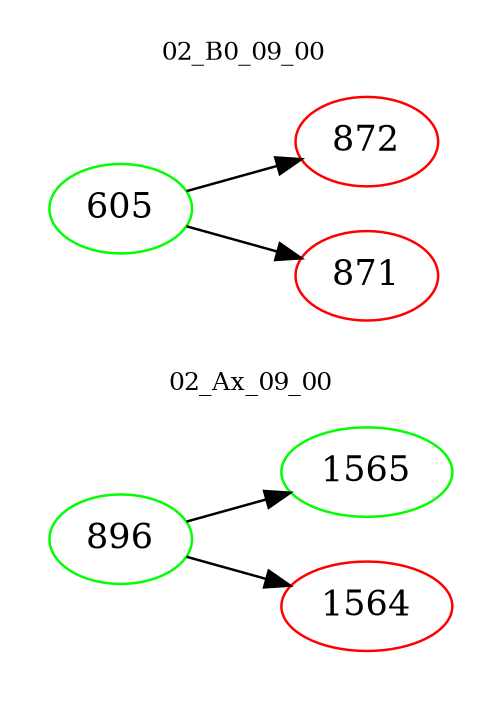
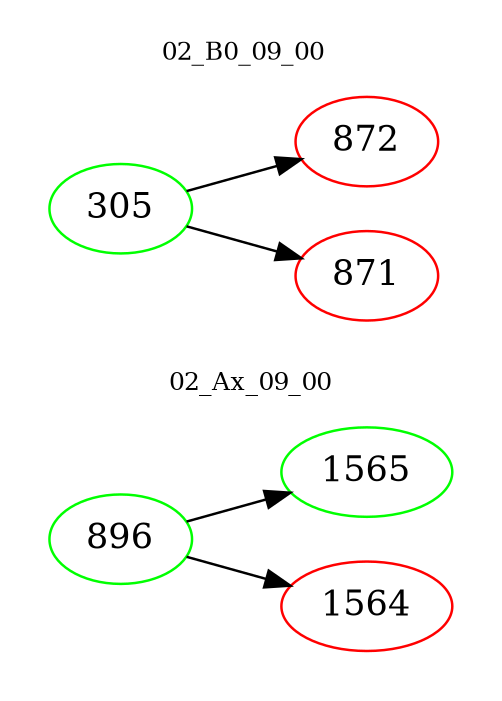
(121, 209) -> (121, 209)
